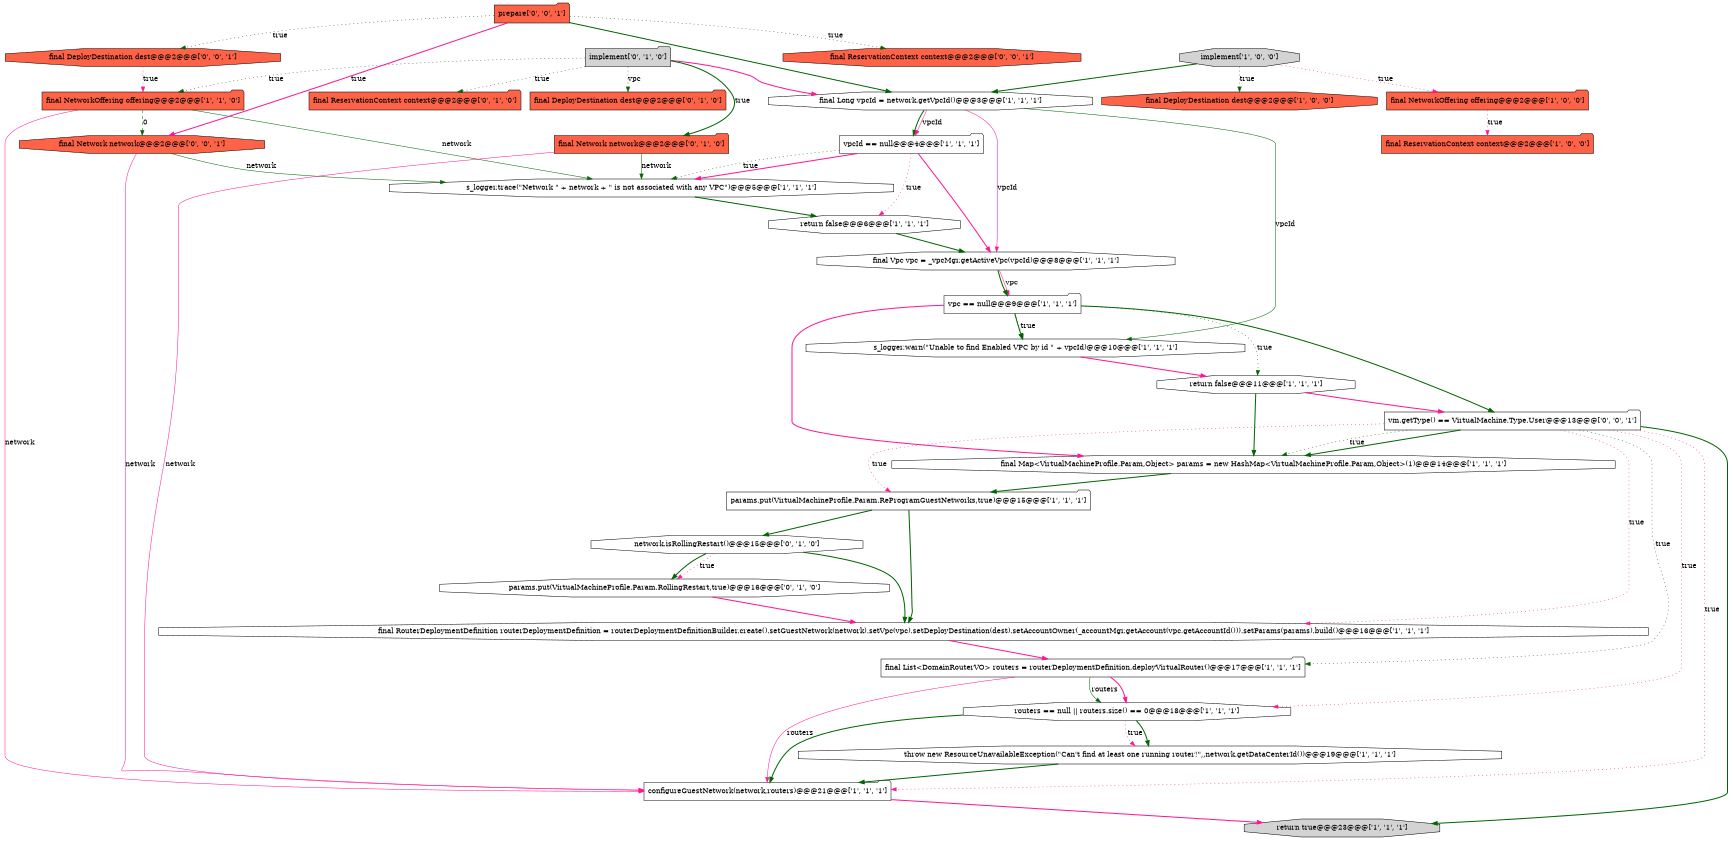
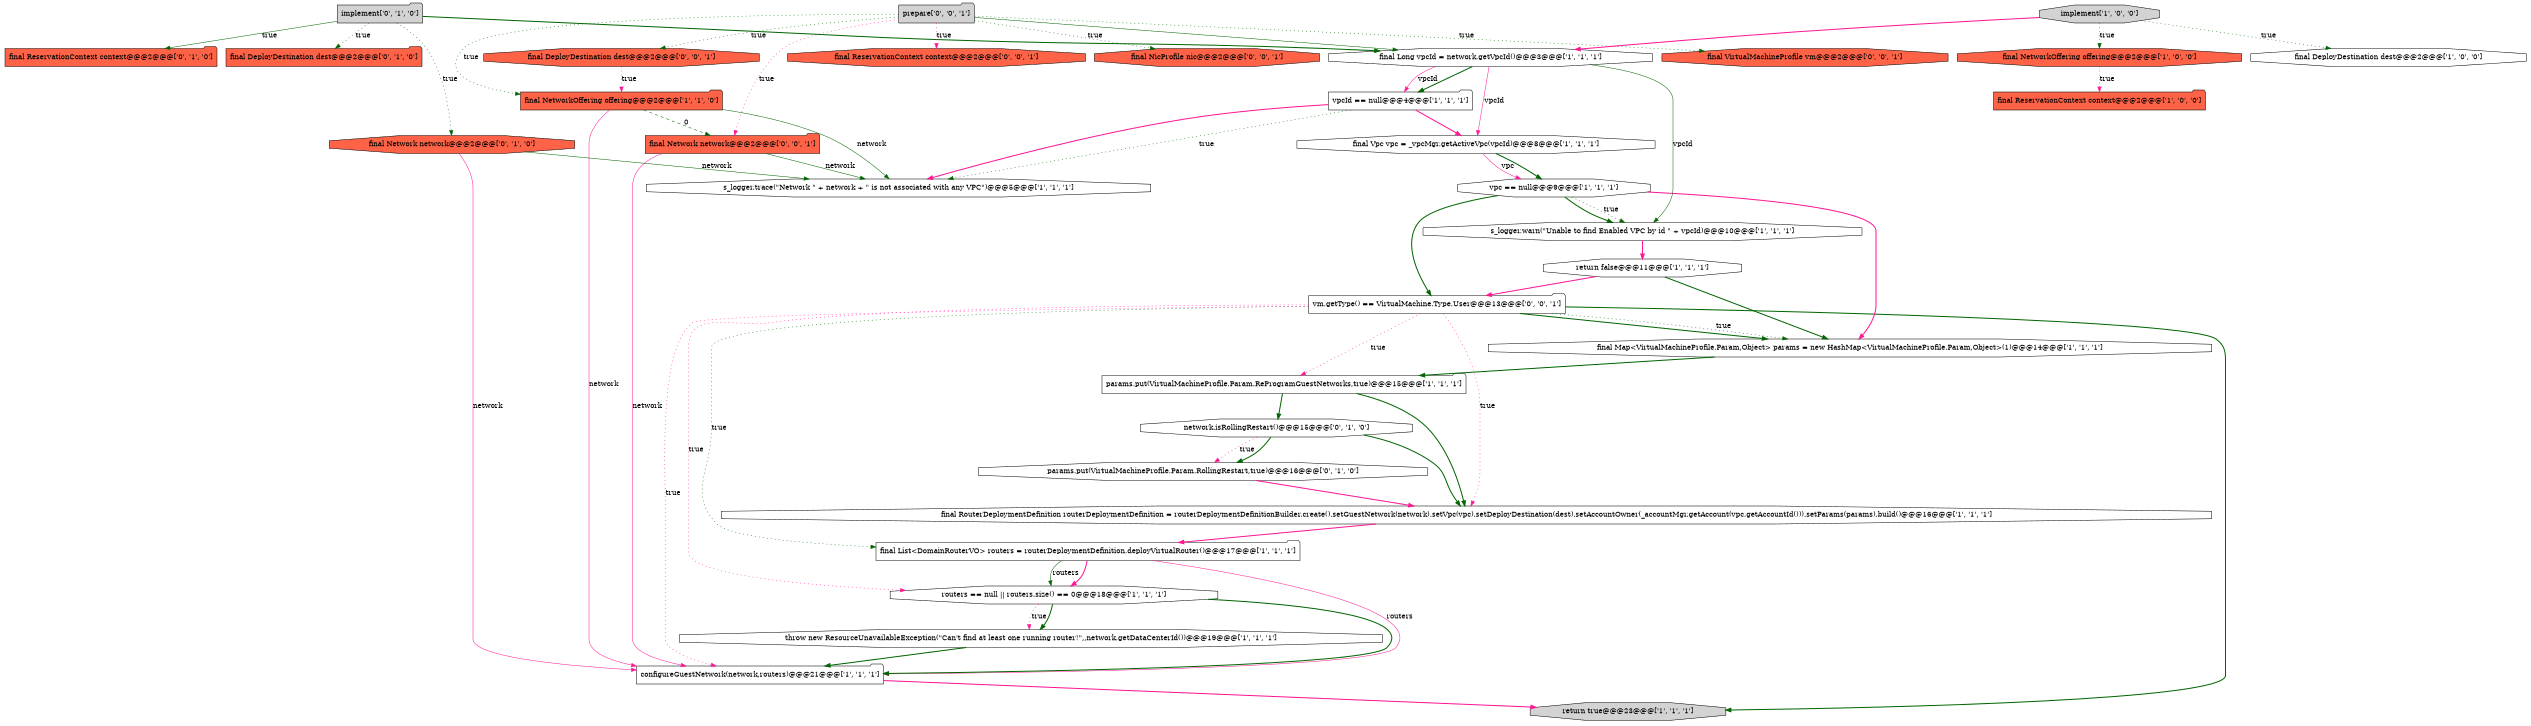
(532, 14) -> (936, 14)
(726, 27) -> (936, 33)
(728, 57) -> (1184, 33)
none -> (1207, 58)
none -> (1805, 58)
(404, 64) -> (635, 21)
(742, 73) -> (899, 38)
(1097, 78) -> (1810, 31)
(1355, 78) -> (2100, 33)
(341, 79) -> (793, 43)
(524, 79) -> (254, 34)
(634, 79) -> (363, 36)
(731, 92) -> (437, 69)
(1240, 101) -> (2388, 58)
(1488, 101) -> (2100, 58)
(142, 144) -> (732, 144)
(642, 144) -> (452, 144)
(864, 224) -> none
(1012, 304) -> (1554, 188)
(1214, 322) -> none
